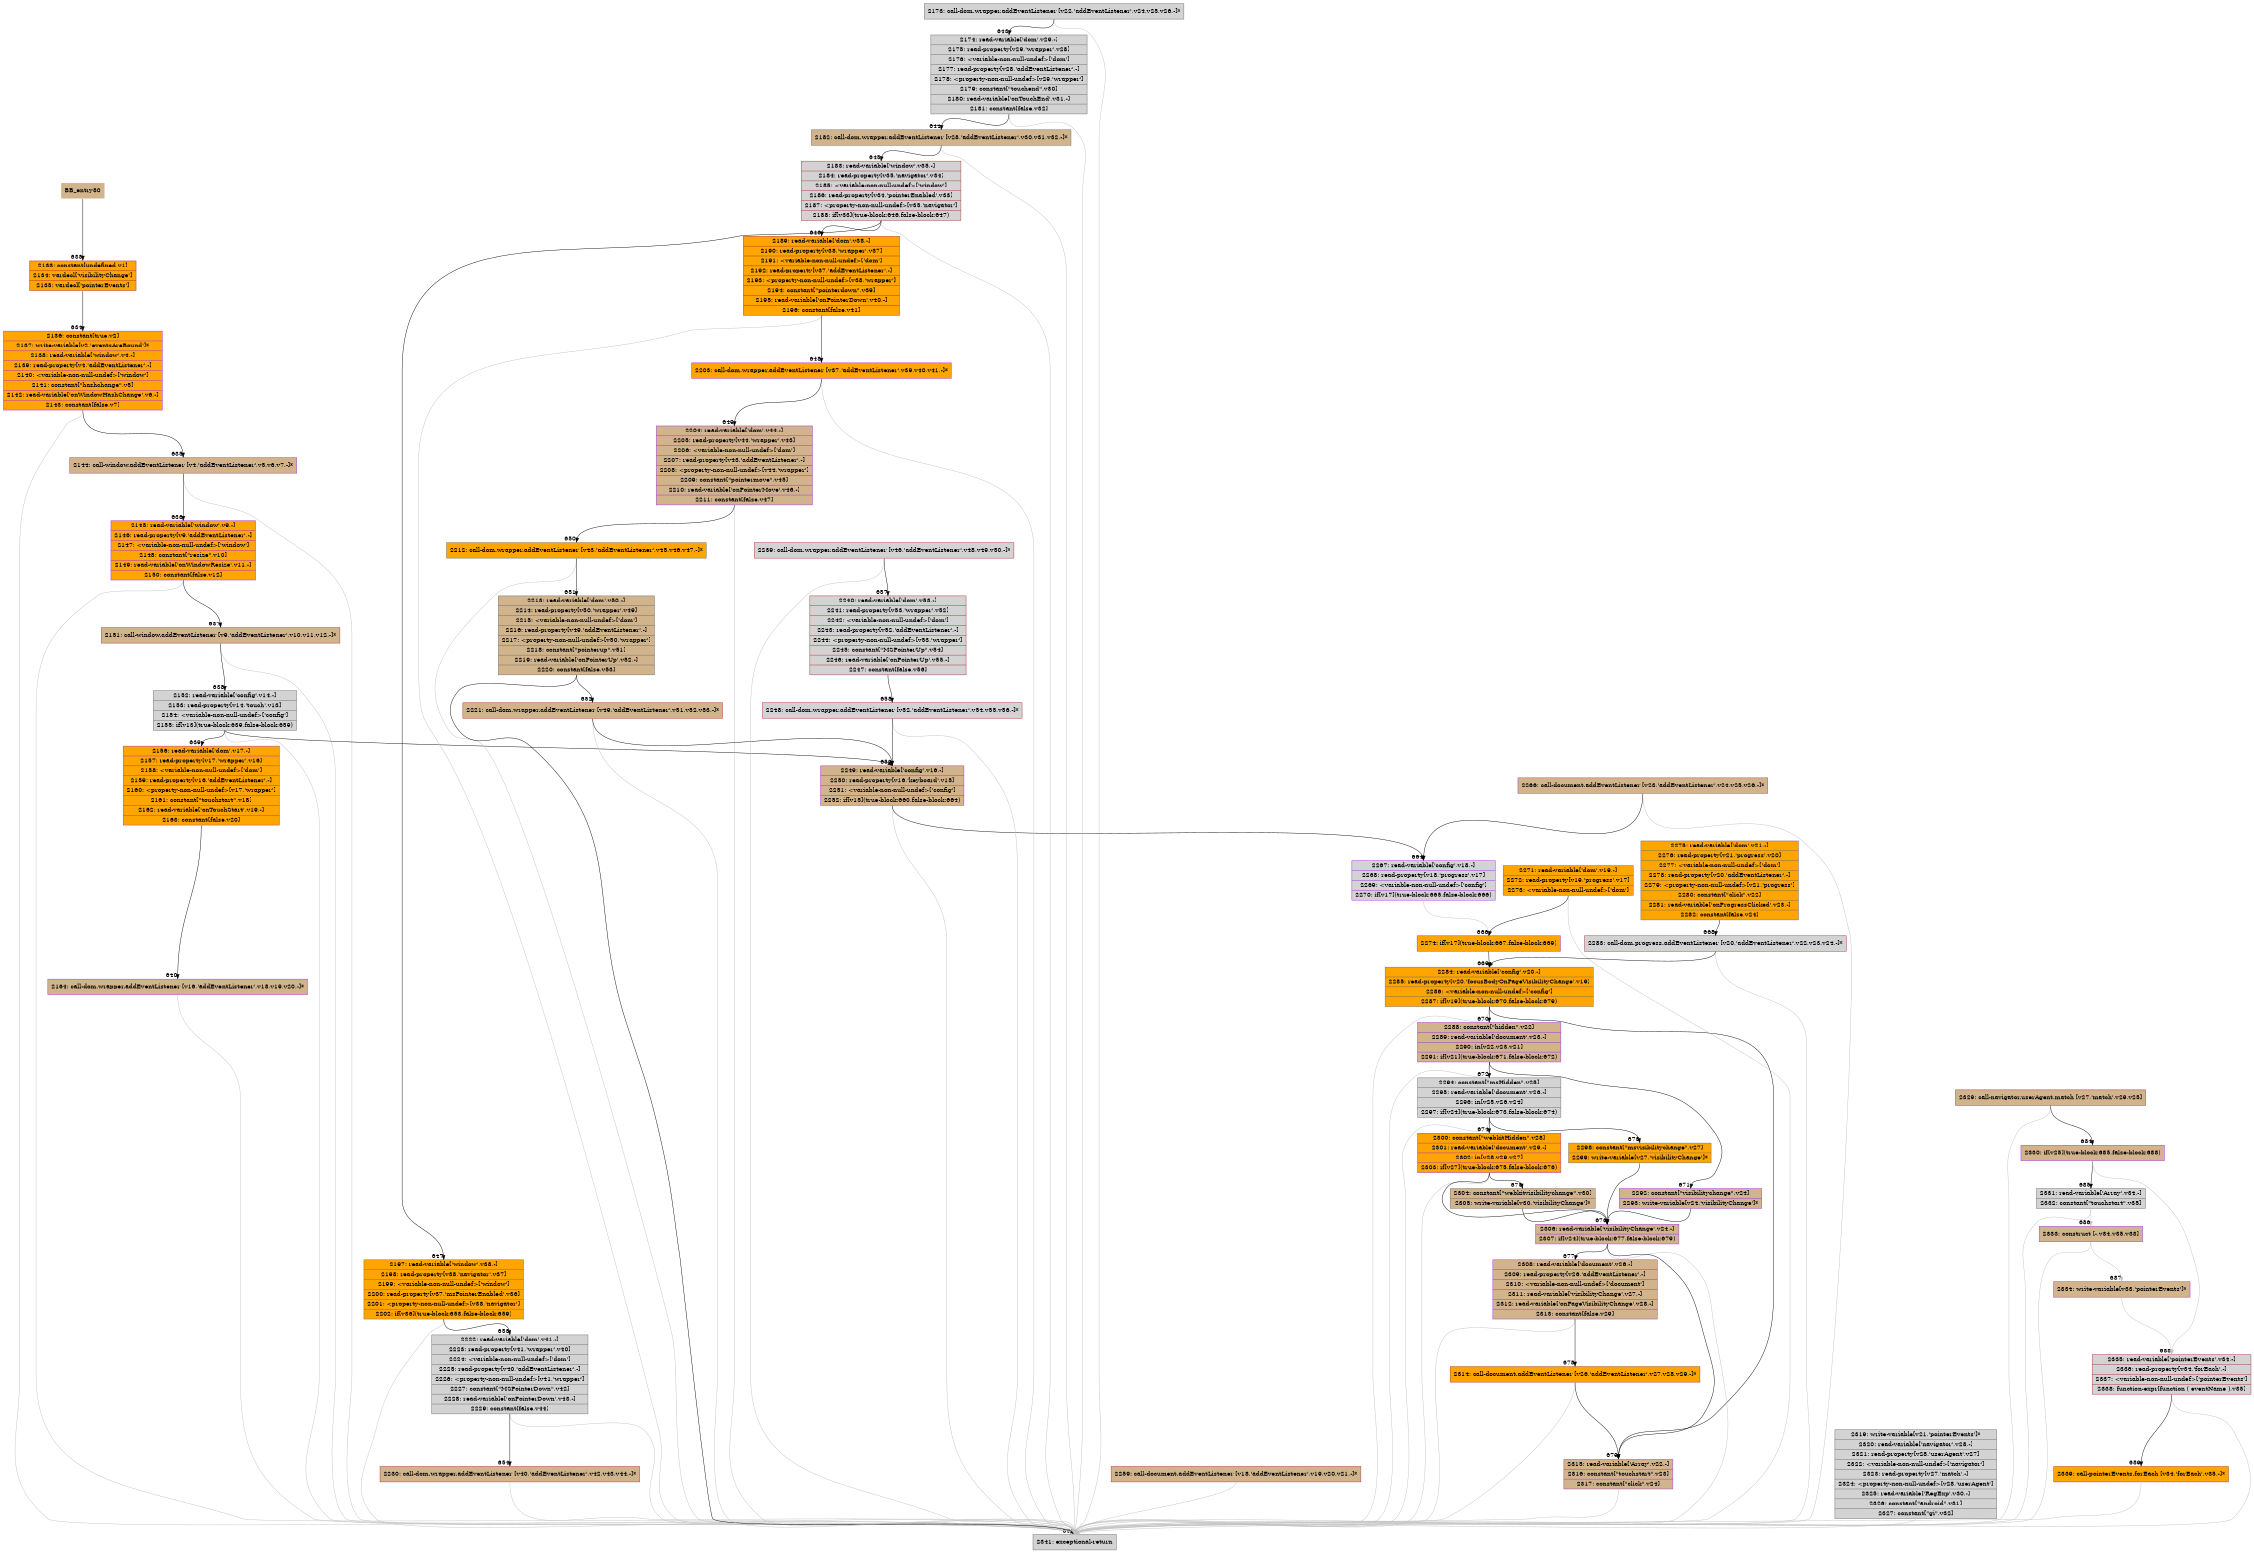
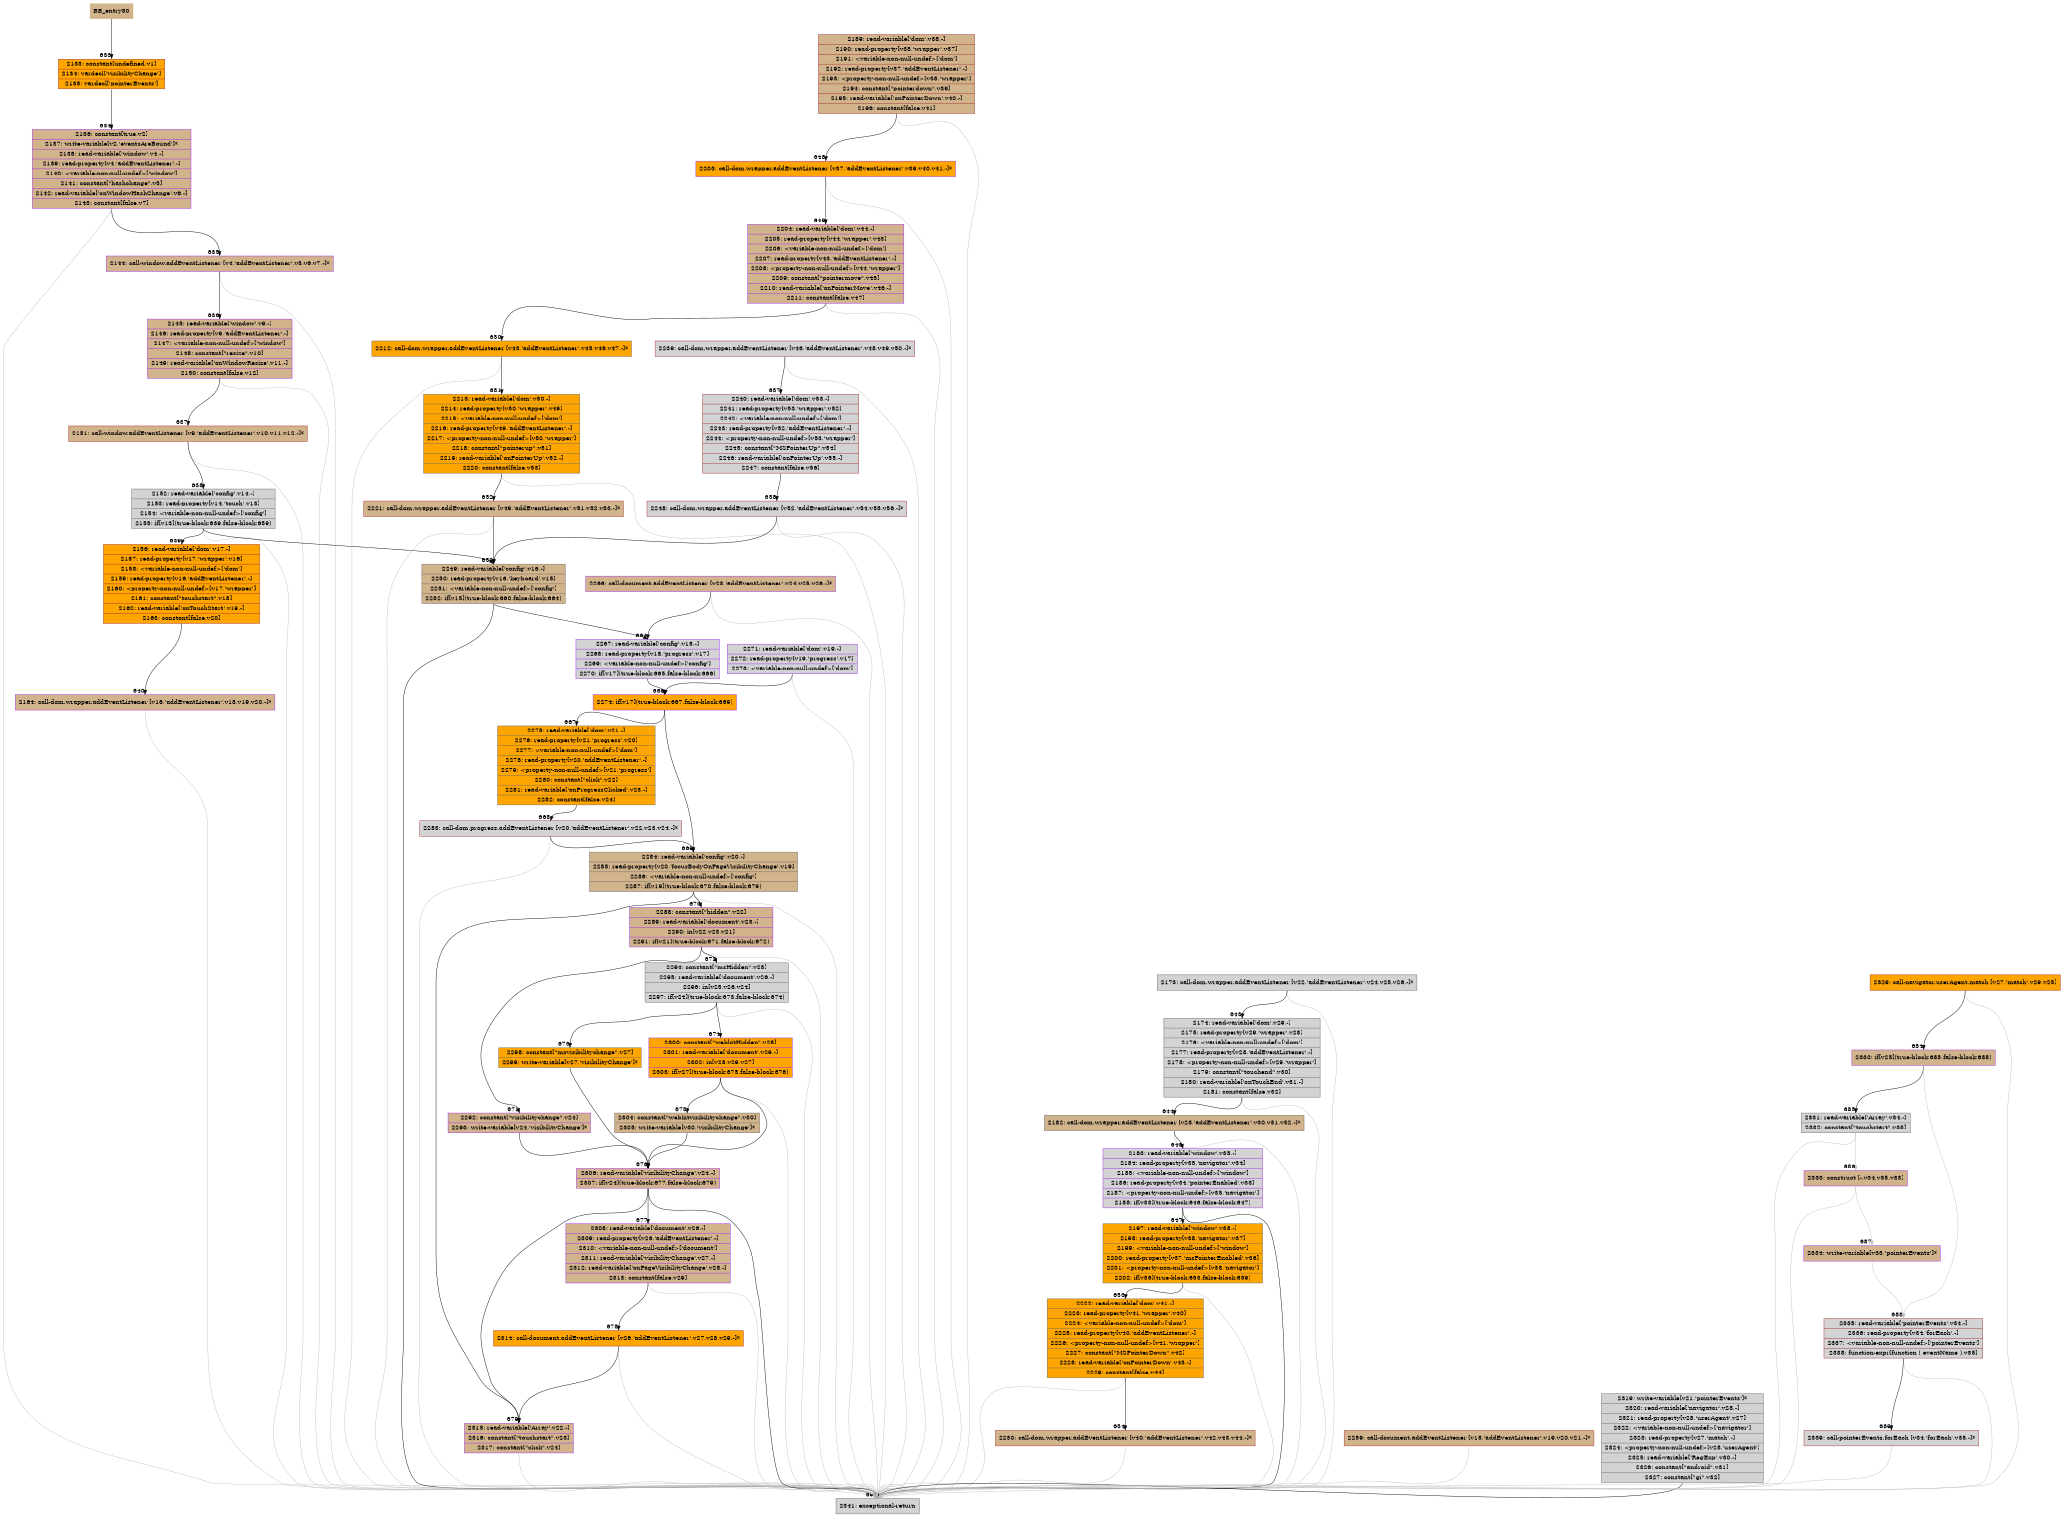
(881, 191) -> (1183, 1178)
(848, 228) -> none
(821, 276) -> (897, 74)
(83, 371) -> (112, 169)
(183, 550) -> (220, 349)
(576, 635) -> (502, 434)
none -> (623, 719)
(201, 786) -> (182, 584)
(892, 786) -> (494, 584)
(1050, 799) -> (1273, 1481)
(1568, 880) -> (792, 659)
(1454, 918) -> (654, 686)
(1489, 987) -> (694, 872)
(2051, 1098) -> (1965, 983)
(668, 1176) -> (886, 826)
(947, 1200) -> (403, 1252)
(510, 1374) -> (1125, 1338)
(2141, 1474) -> (1891, 1438)
(1684, 1512) -> (763, 1349)
(1602, 1527) -> (1282, 1491)
